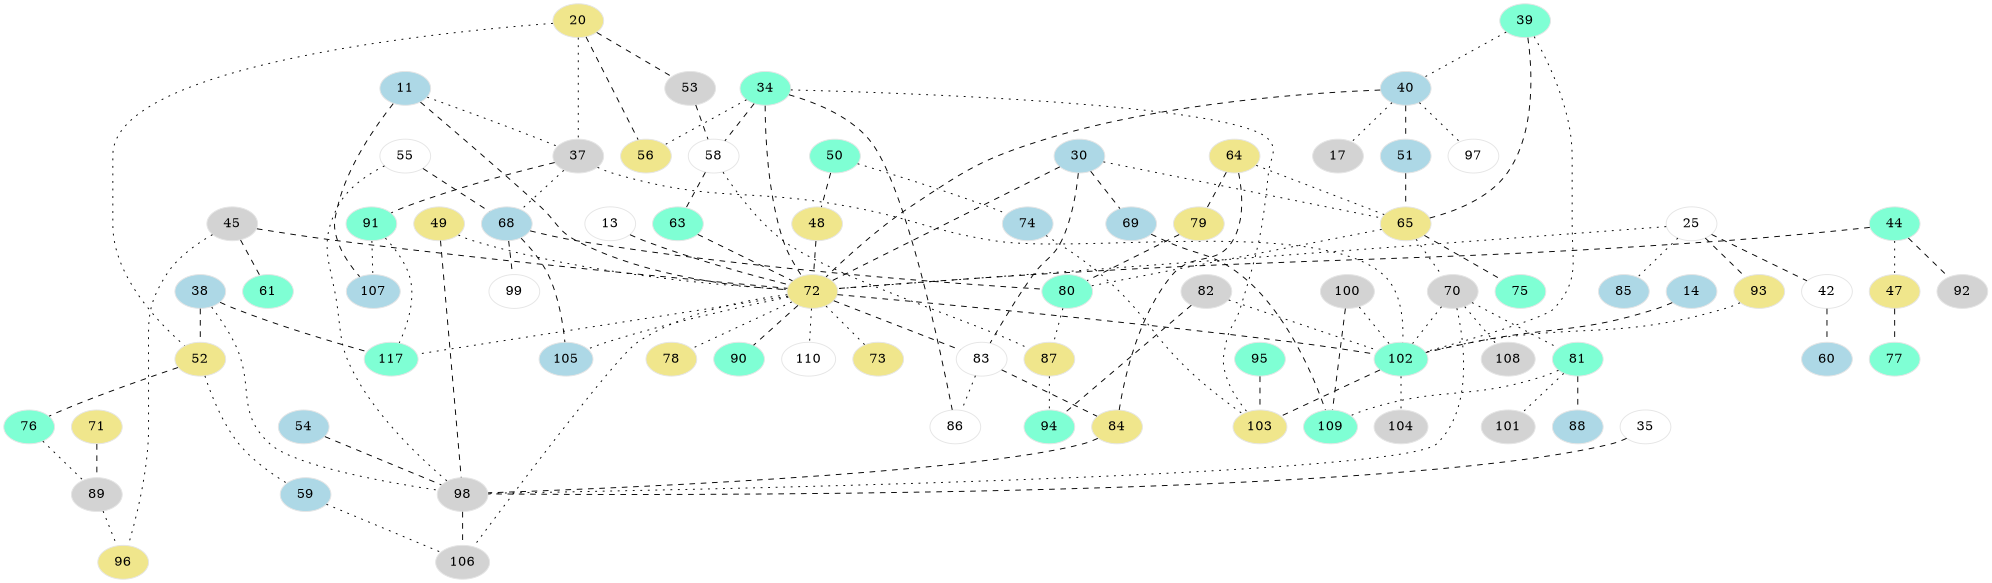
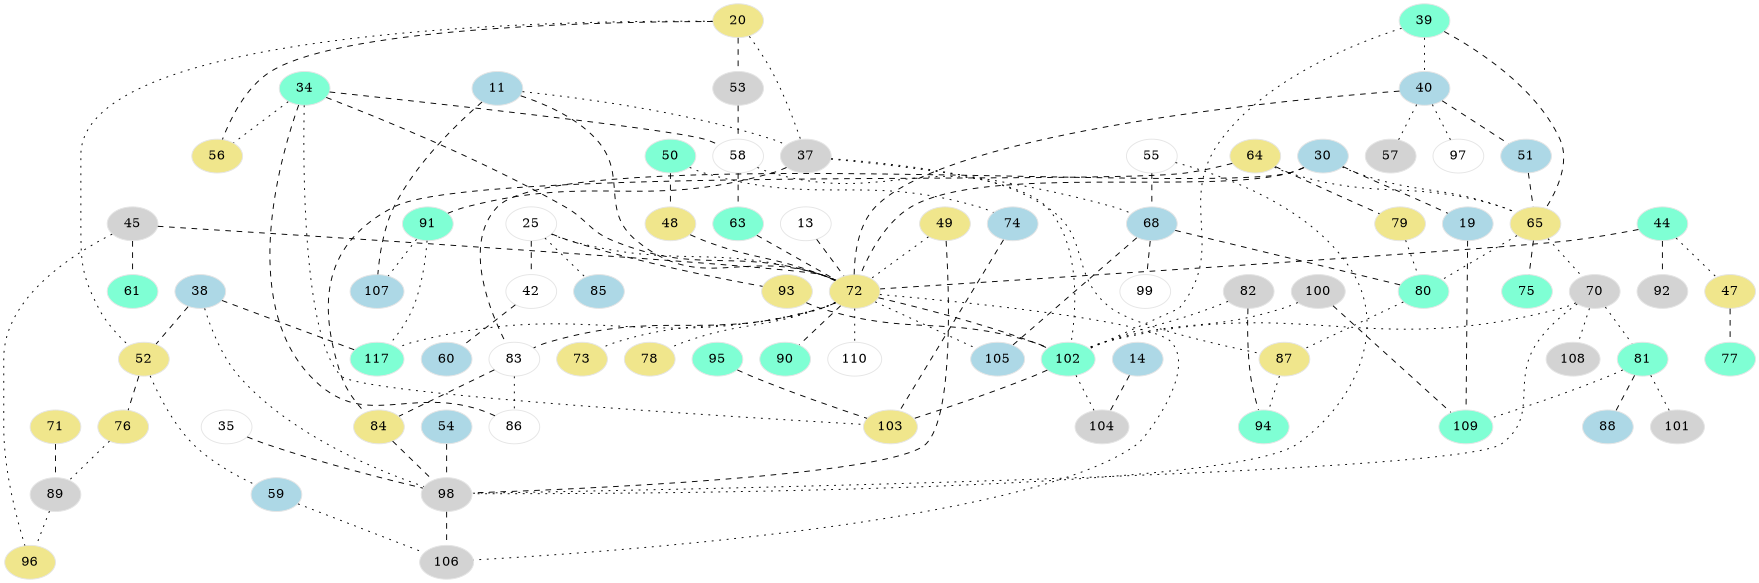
(1338, 156) -> (1391, 156)
(1131, 224) -> (1468, 224)
(1133, 258) -> (1412, 259)
(1138, 312) -> (959, 313)
(1593, 325) -> (1120, 393)
(1600, 330) -> (909, 324)
(29, 427) -> (123, 427)
